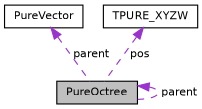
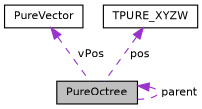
(90, 55) -> (90, 55)
